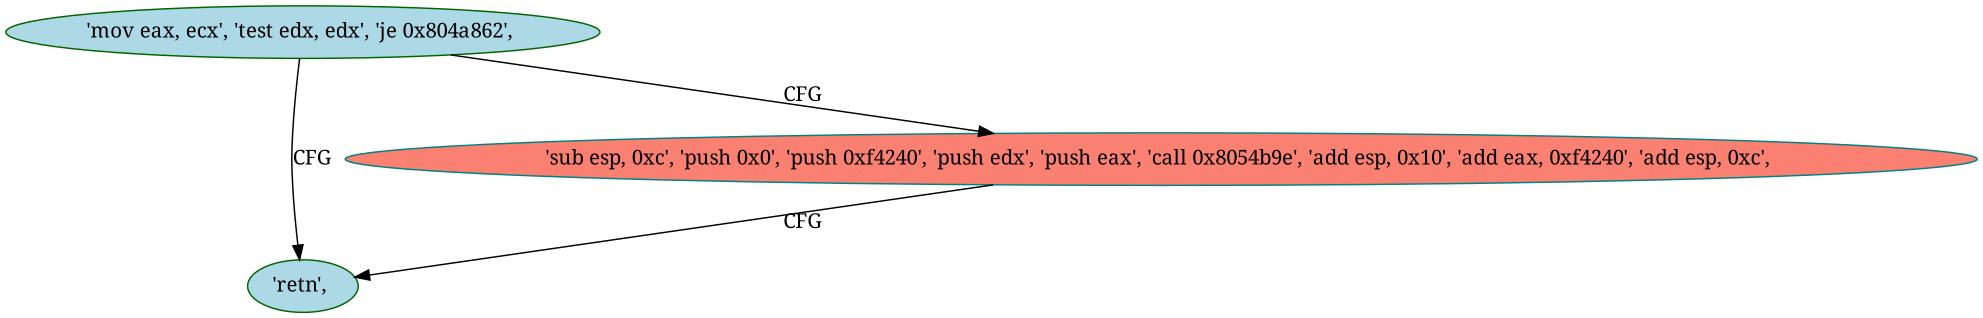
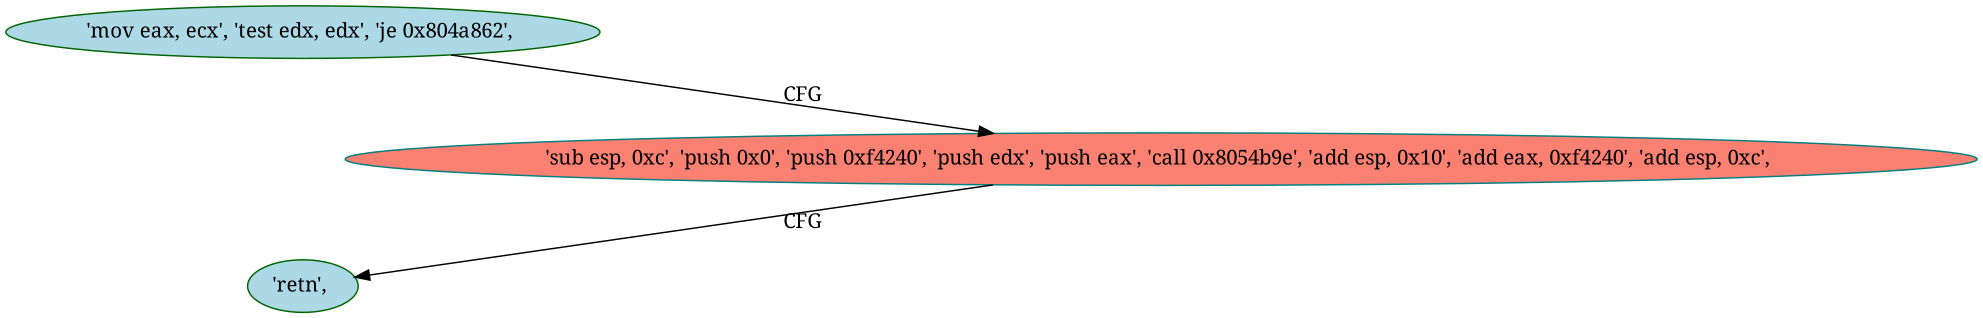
(292, 152) -> none
